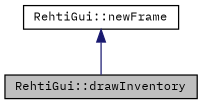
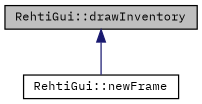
(101, 59) -> (101, 59)
